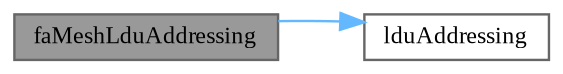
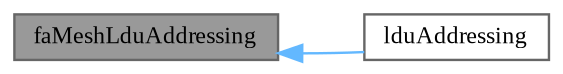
(309, 21) -> (334, 53)
